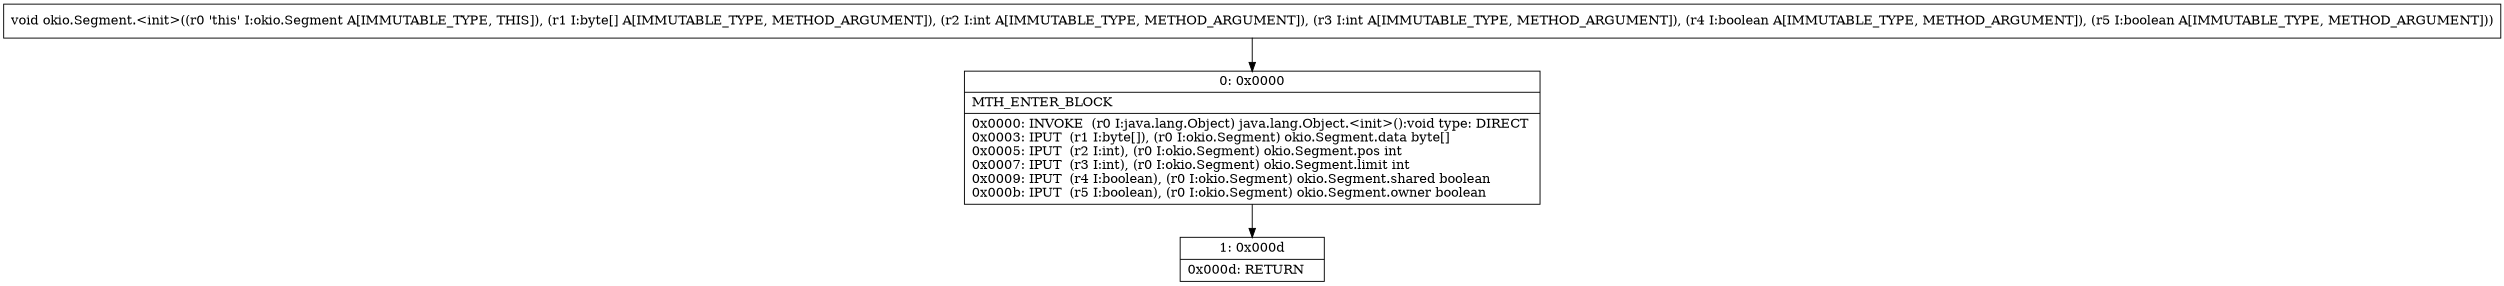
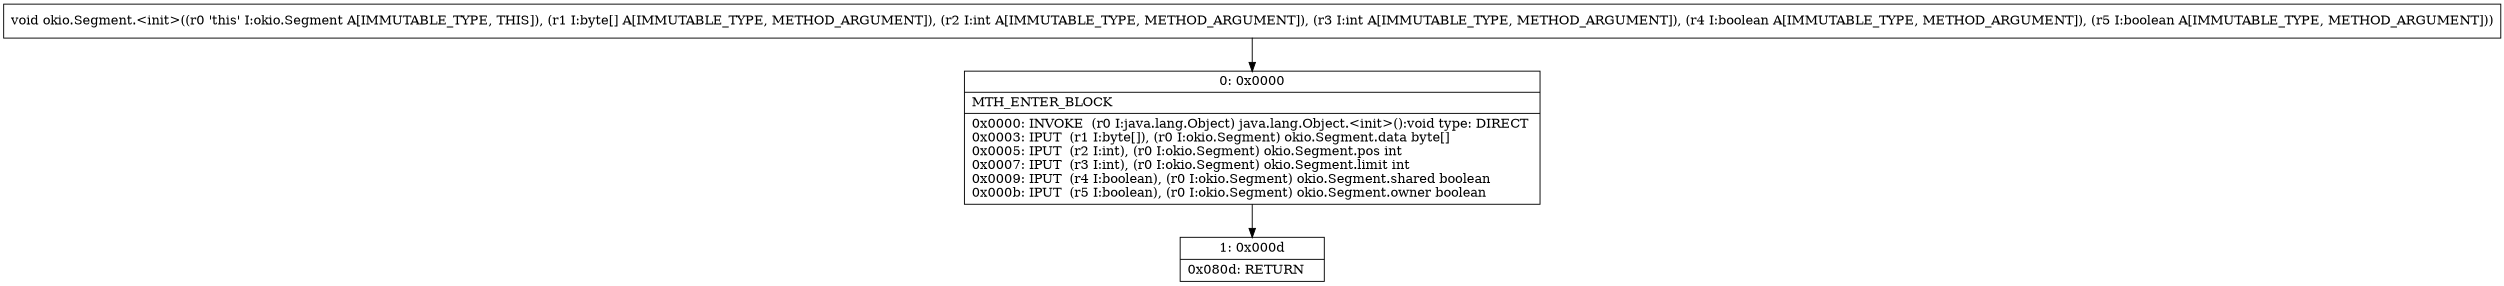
(1252, 270) -> (1252, 270)
